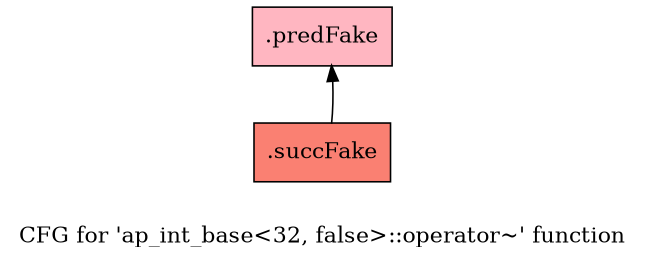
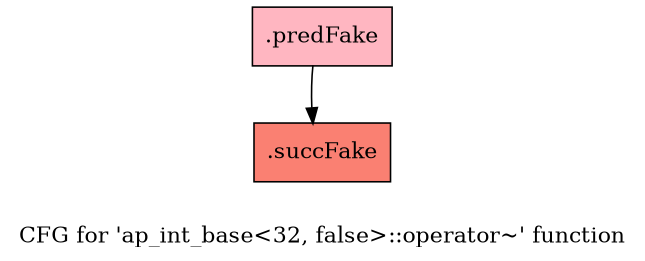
(333, 103) -> (312, 87)
